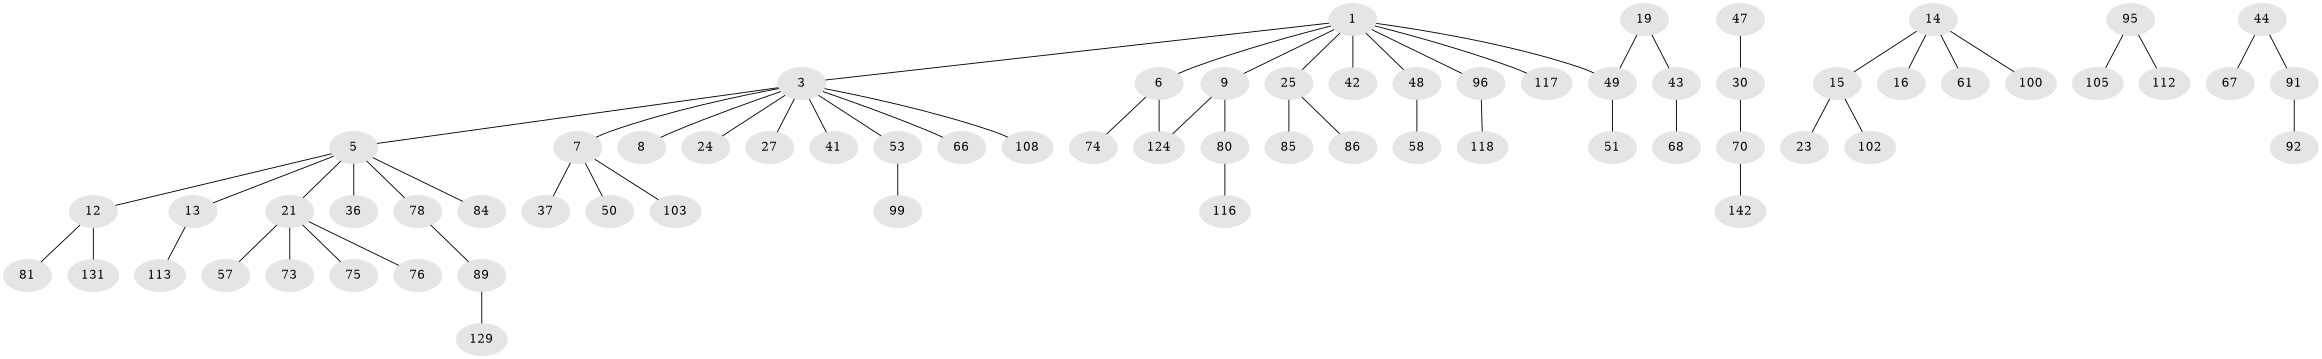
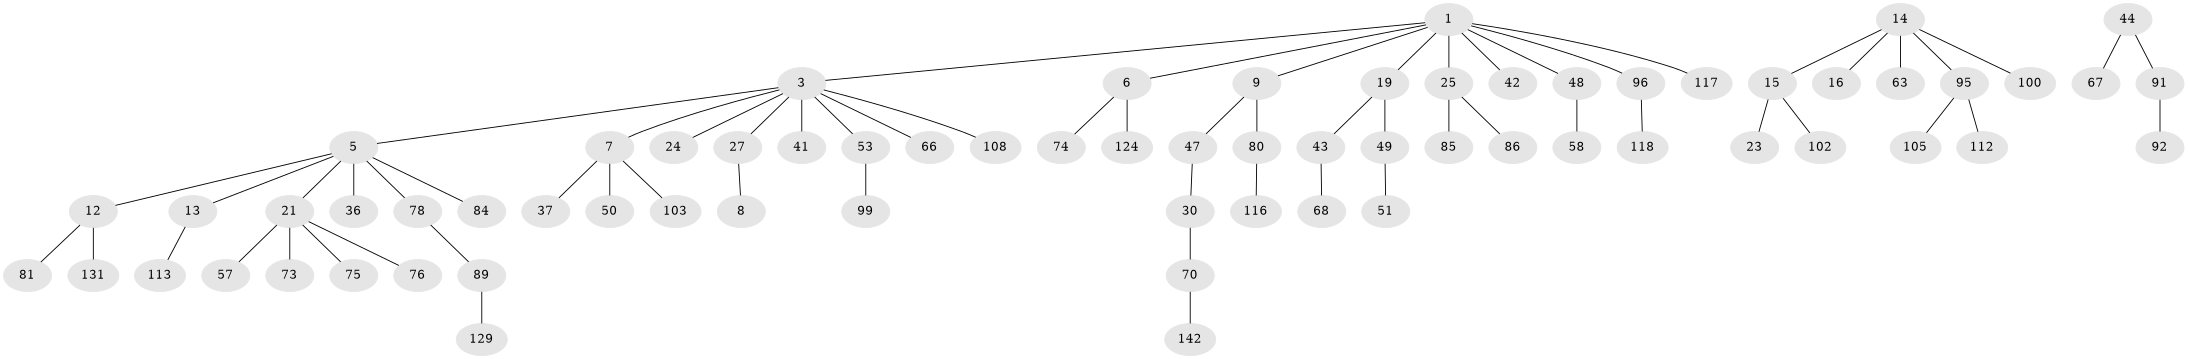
(1487, 43) -> (1417, 51)
none -> (1932, 51)
(1965, 84) -> (1900, 84)
(720, 113) -> (740, 180)
(1192, 115) -> (1225, 115)
